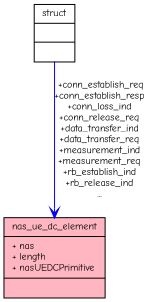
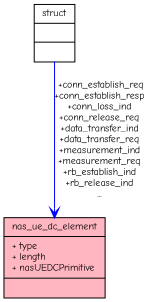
(23, 246) -> (25, 246)
